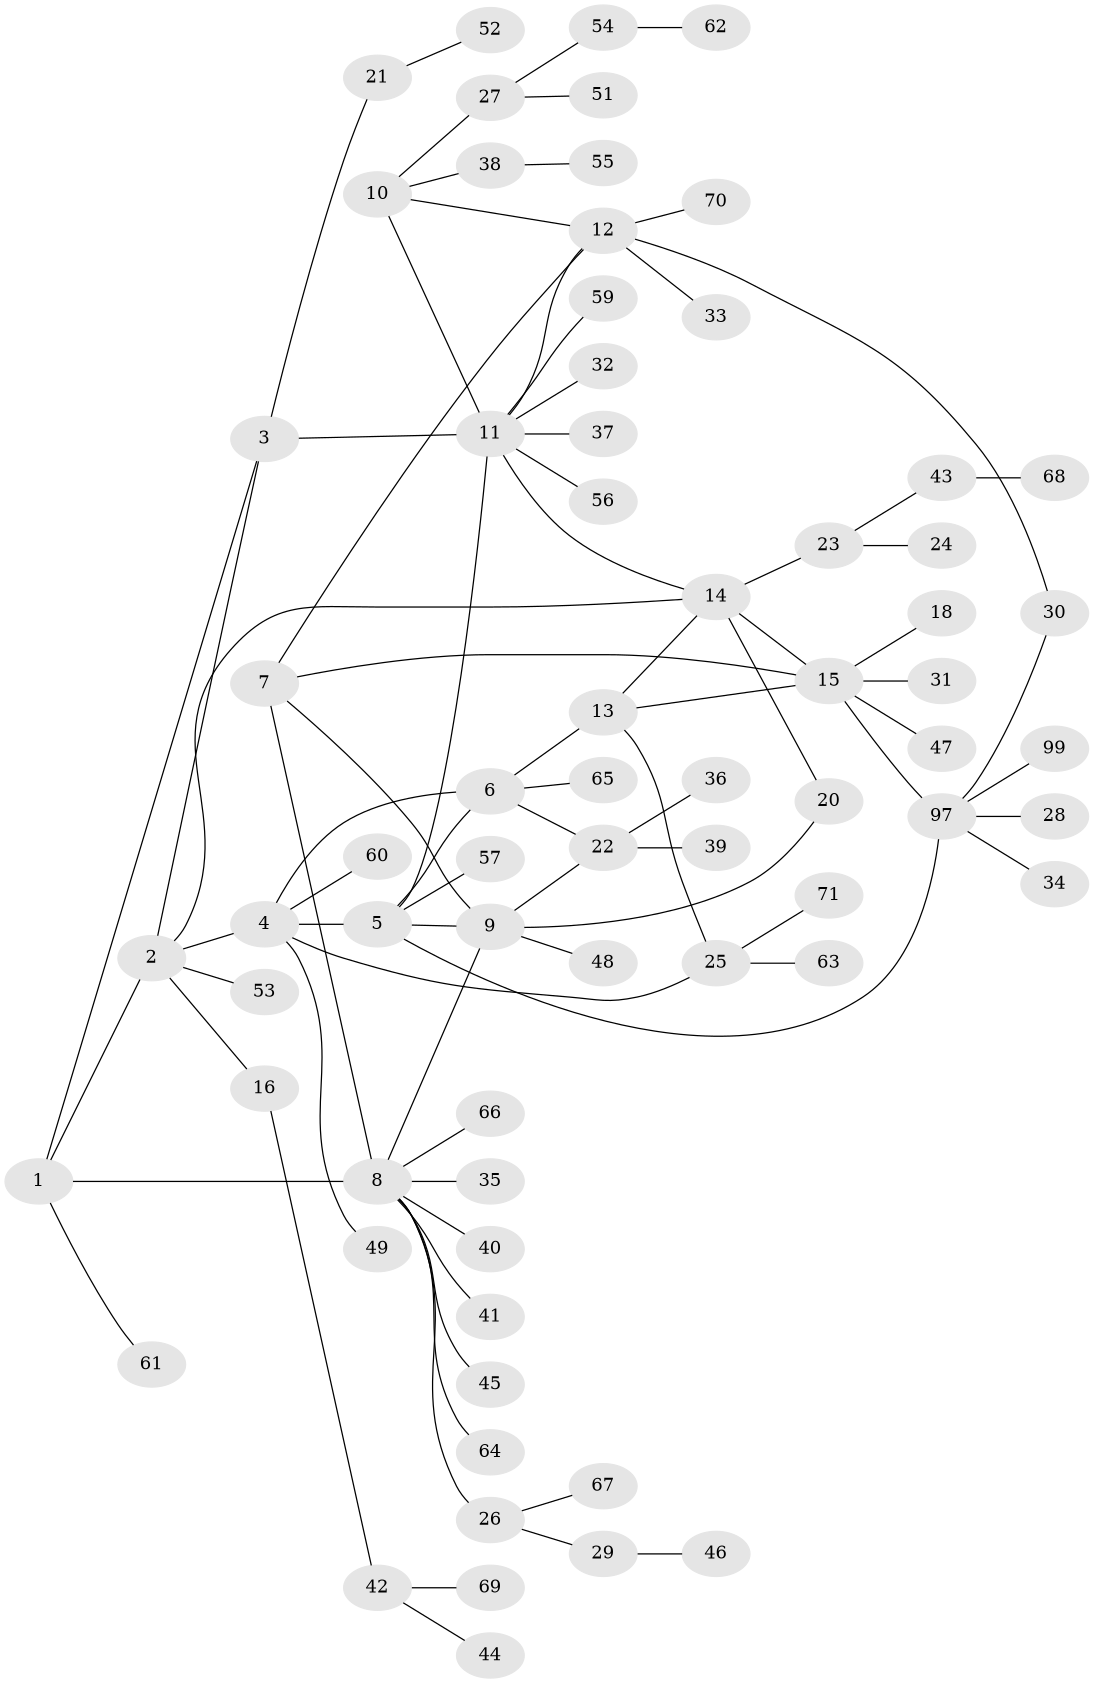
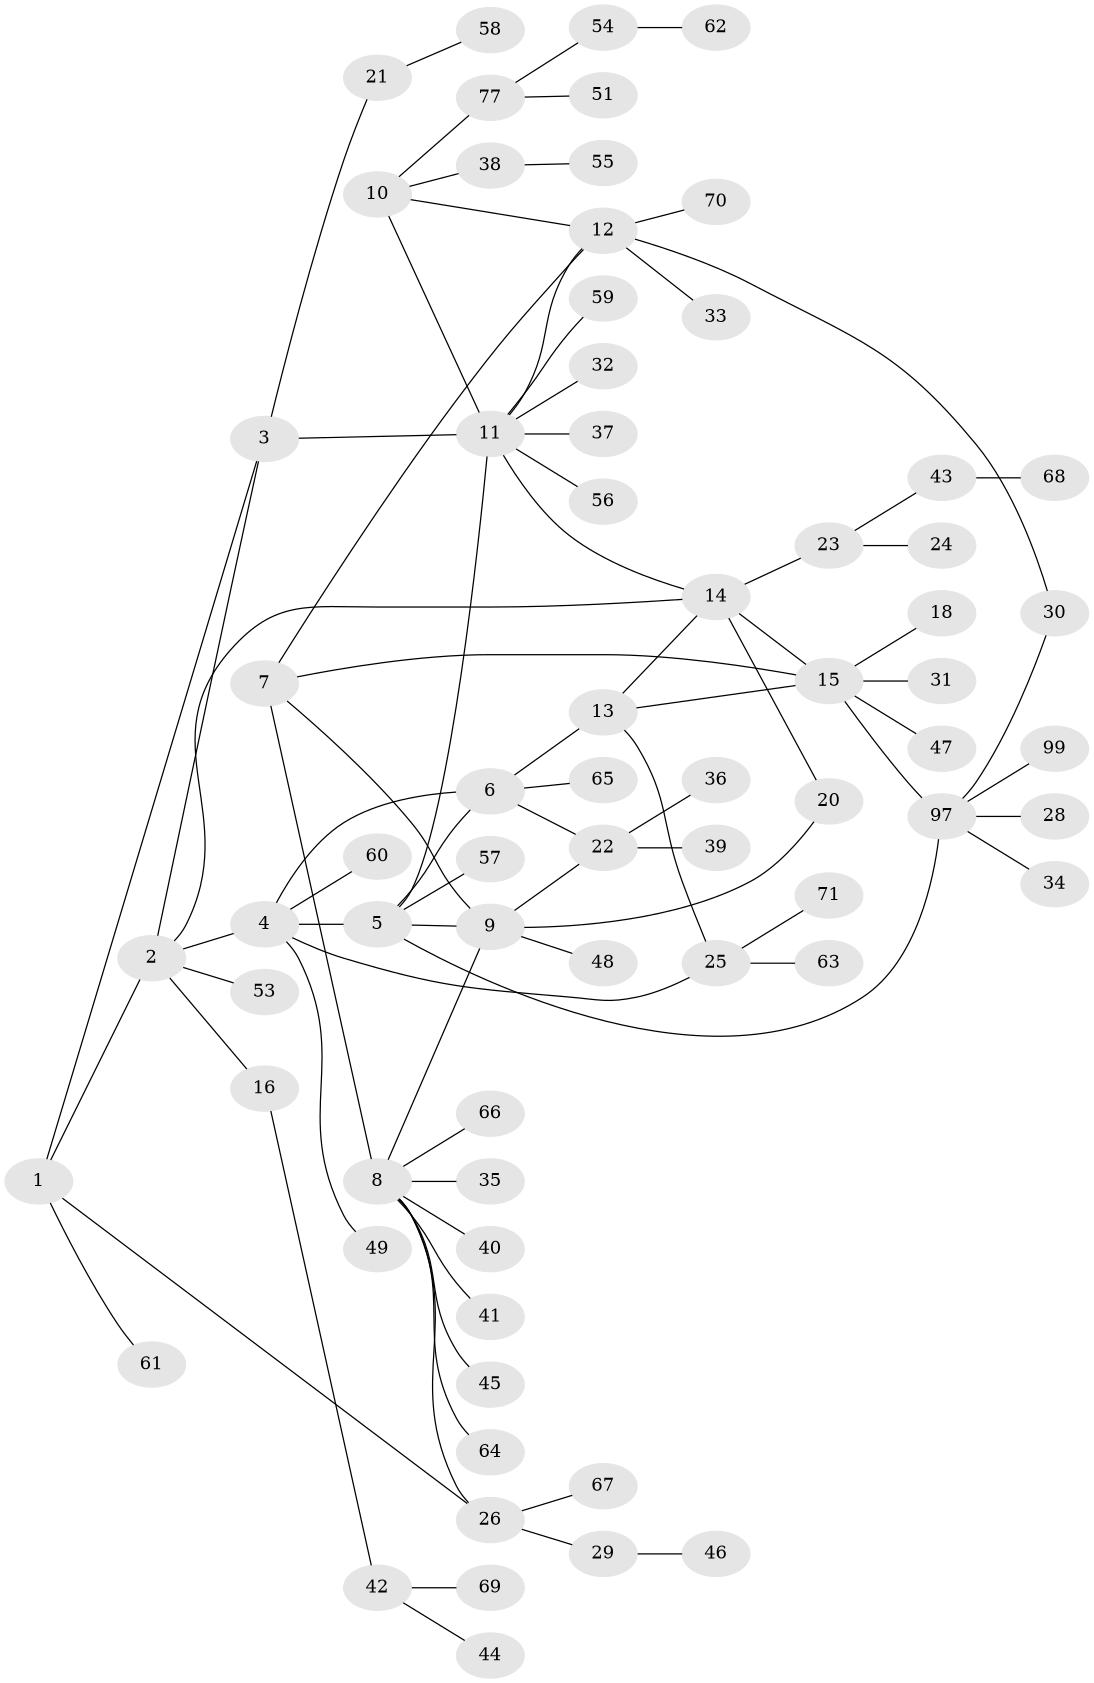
(490, 30) -> (490, 30)
(490, 98) -> (490, 98)
(208, 1181) -> (265, 1351)
